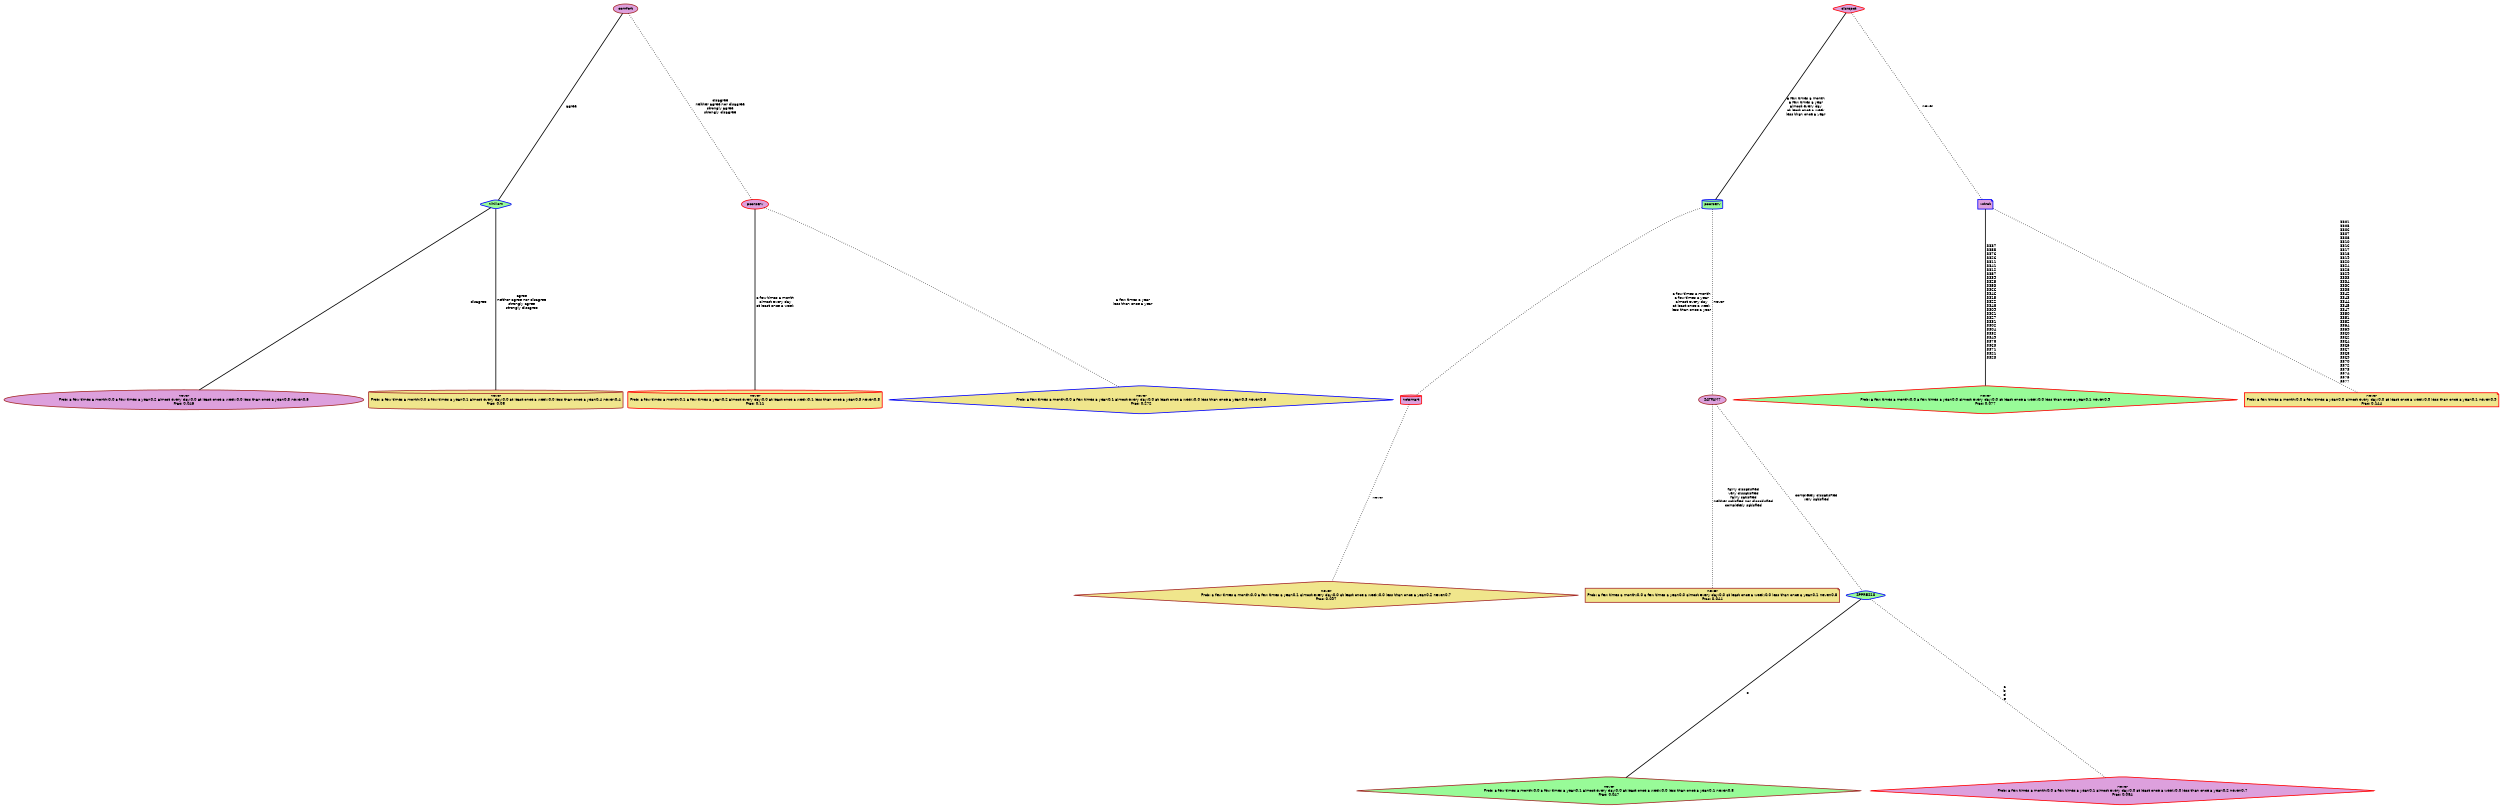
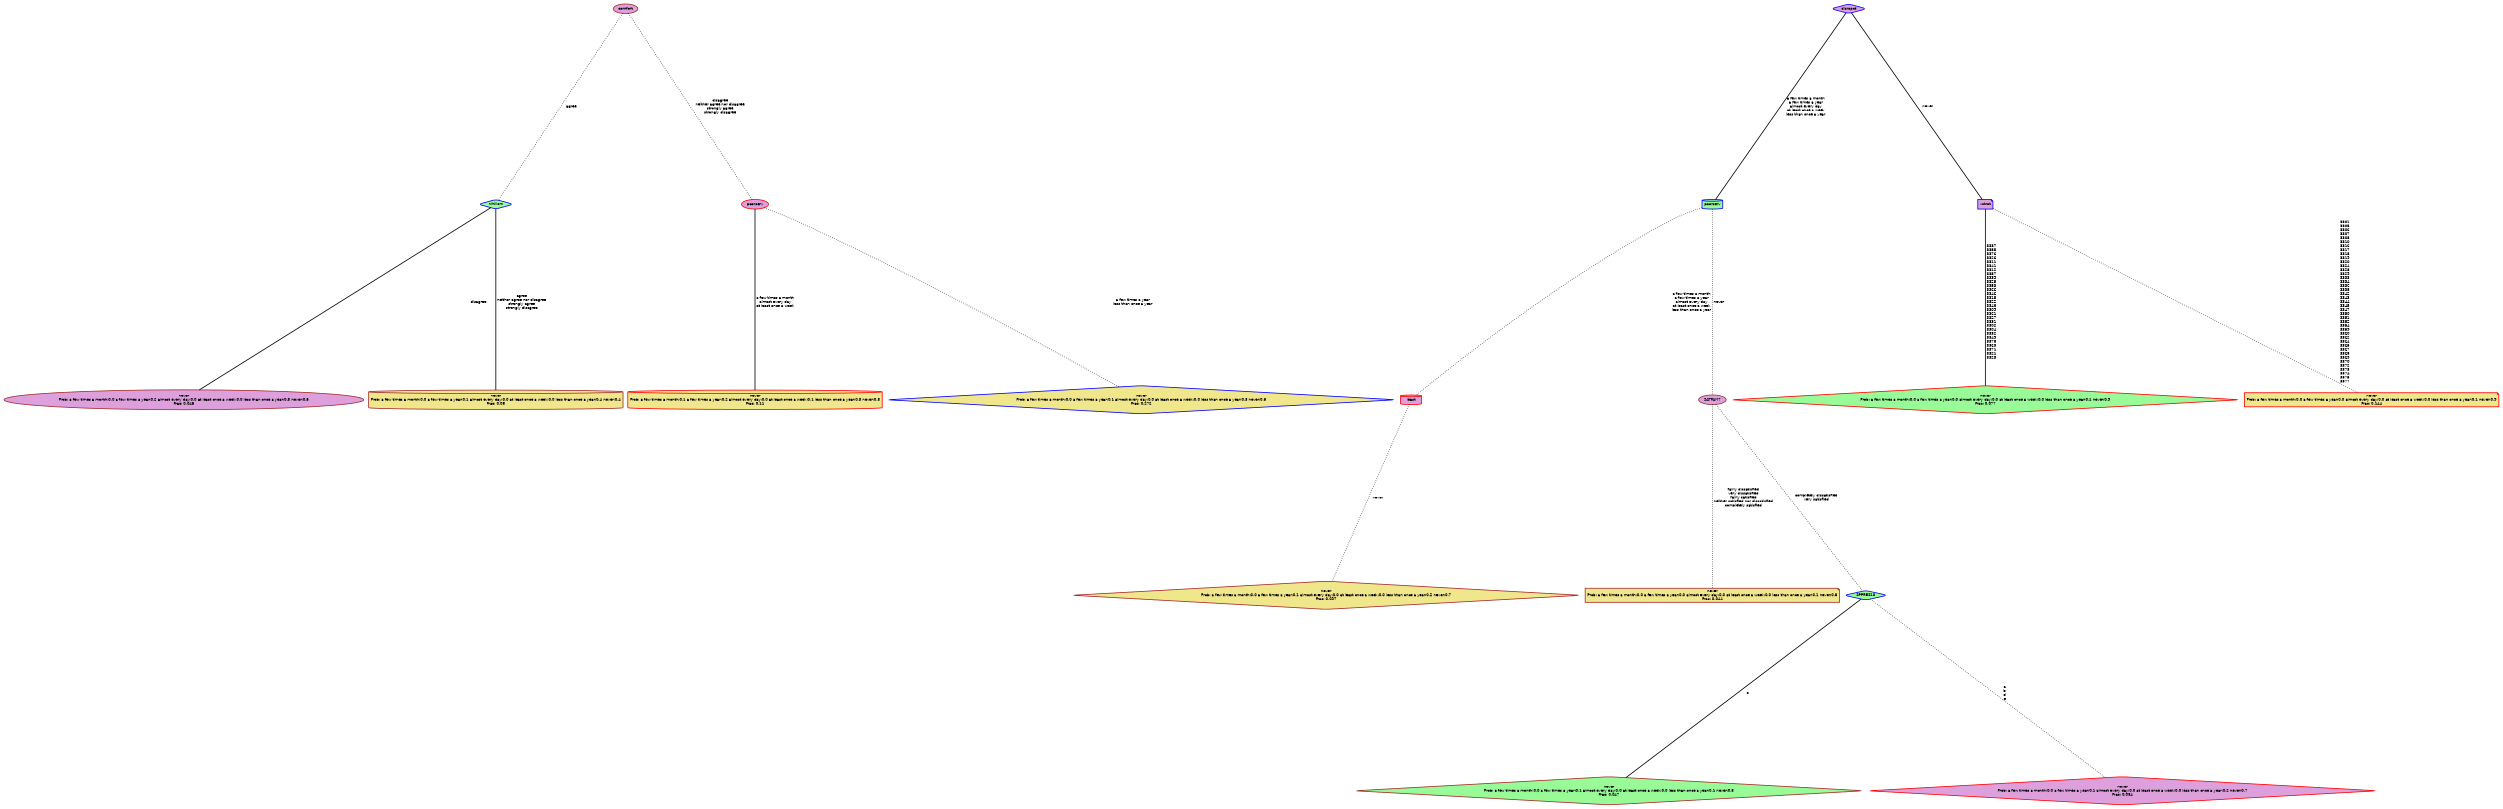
(1849, 9) -> (1849, 9)
(1917, 106) -> (1917, 106)
(561, 107) -> (561, 107)
(1411, 400) -> (1411, 400)
